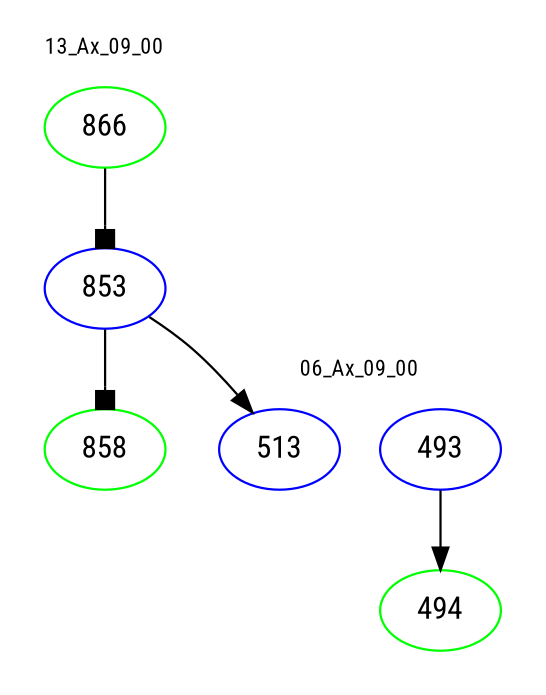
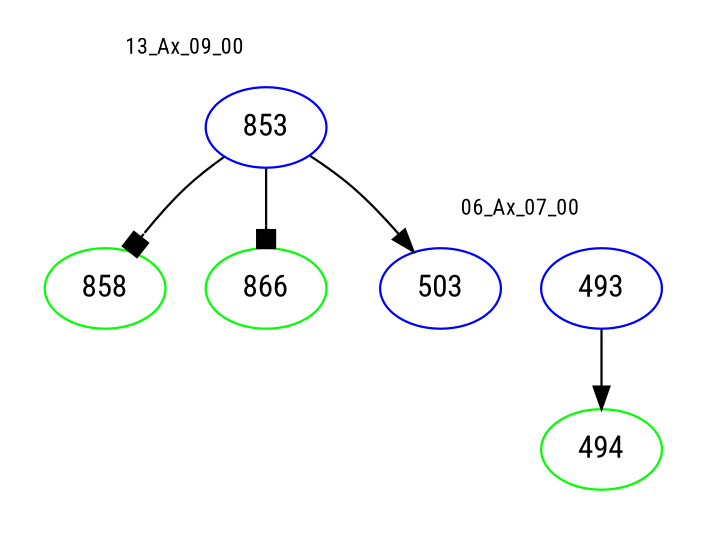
(105, 197) -> (266, 197)
(360, 370) -> (521, 209)
(280, 449) -> (441, 288)
